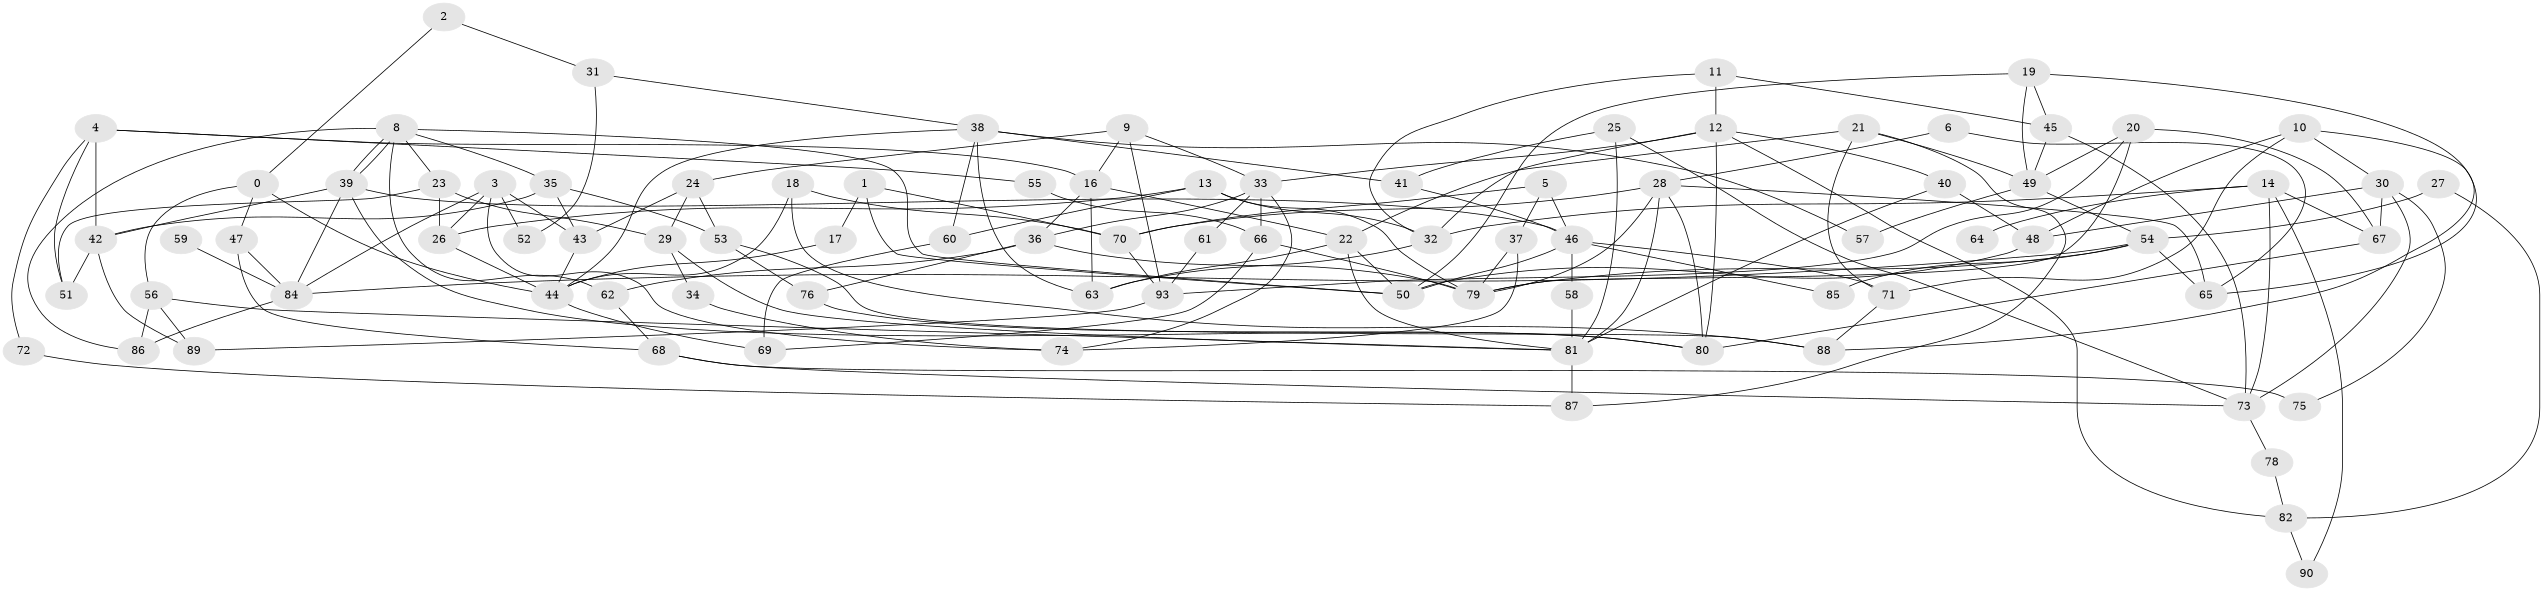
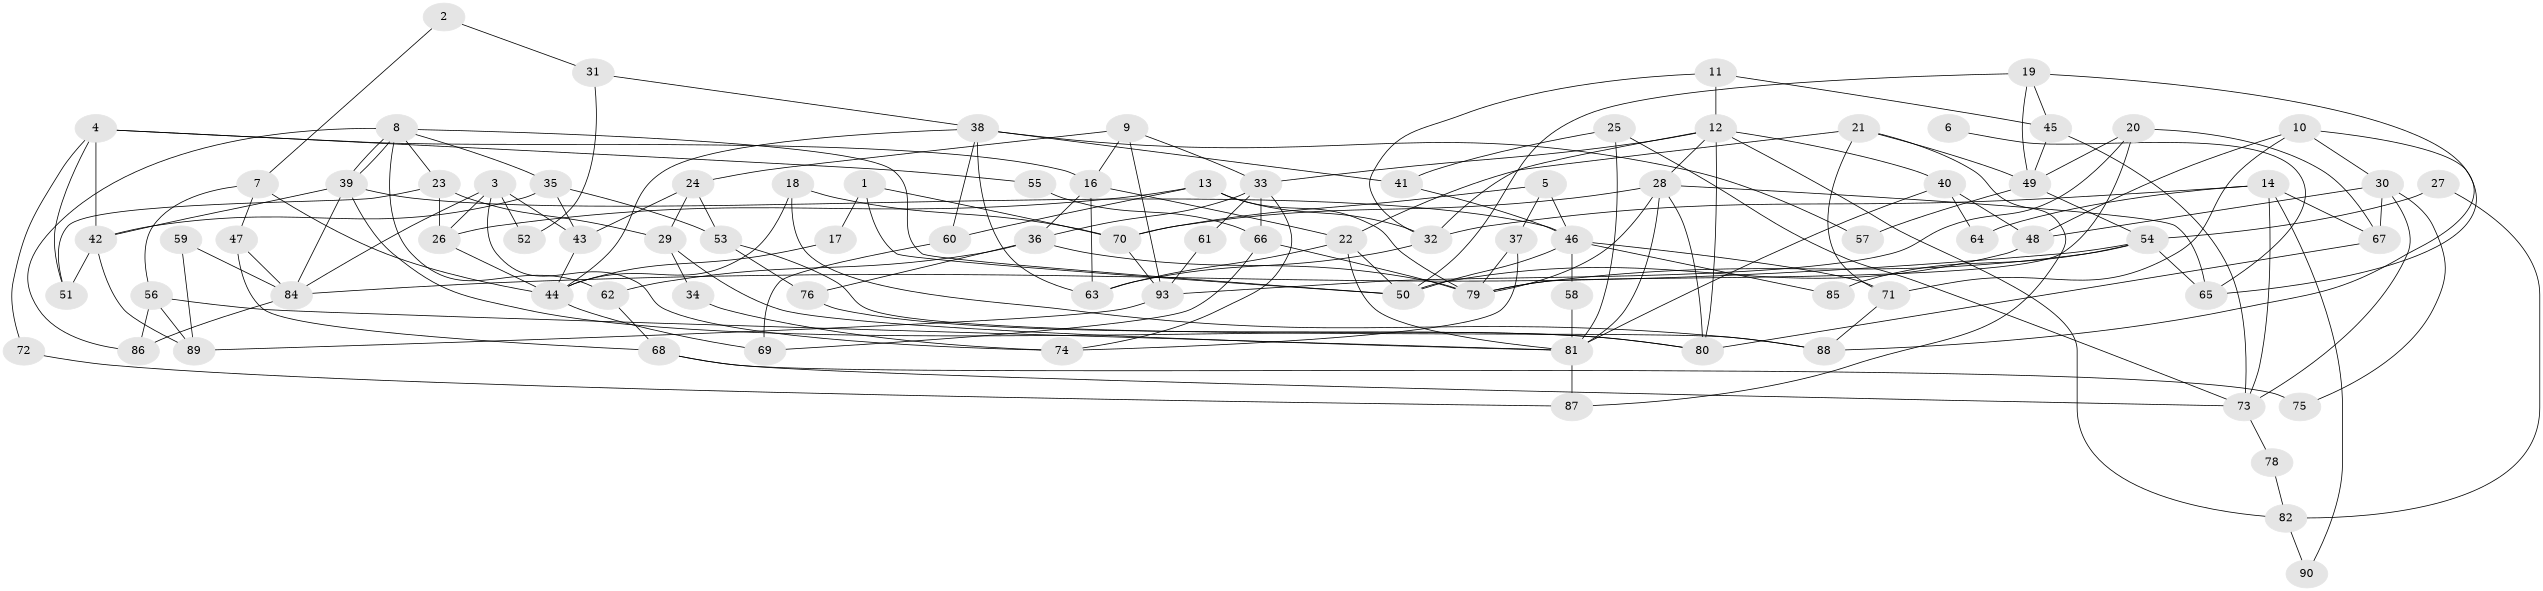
(1805, 158) -> (1688, 156)
(258, 184) -> (258, 184)
none -> (1961, 212)
none -> (188, 295)
